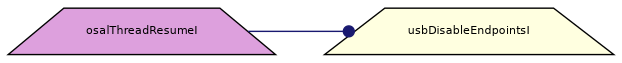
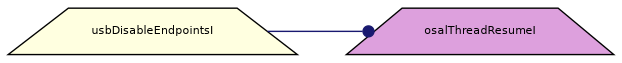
(296, 31) -> (315, 31)
